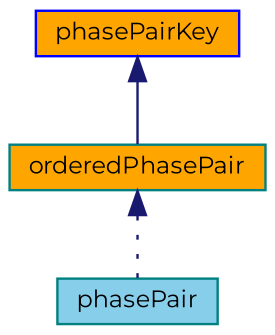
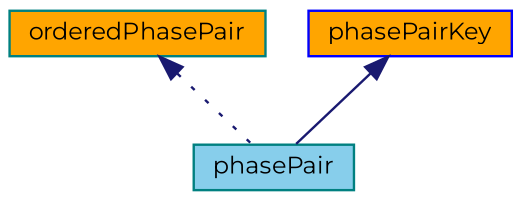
(138, 113) -> (333, 109)
